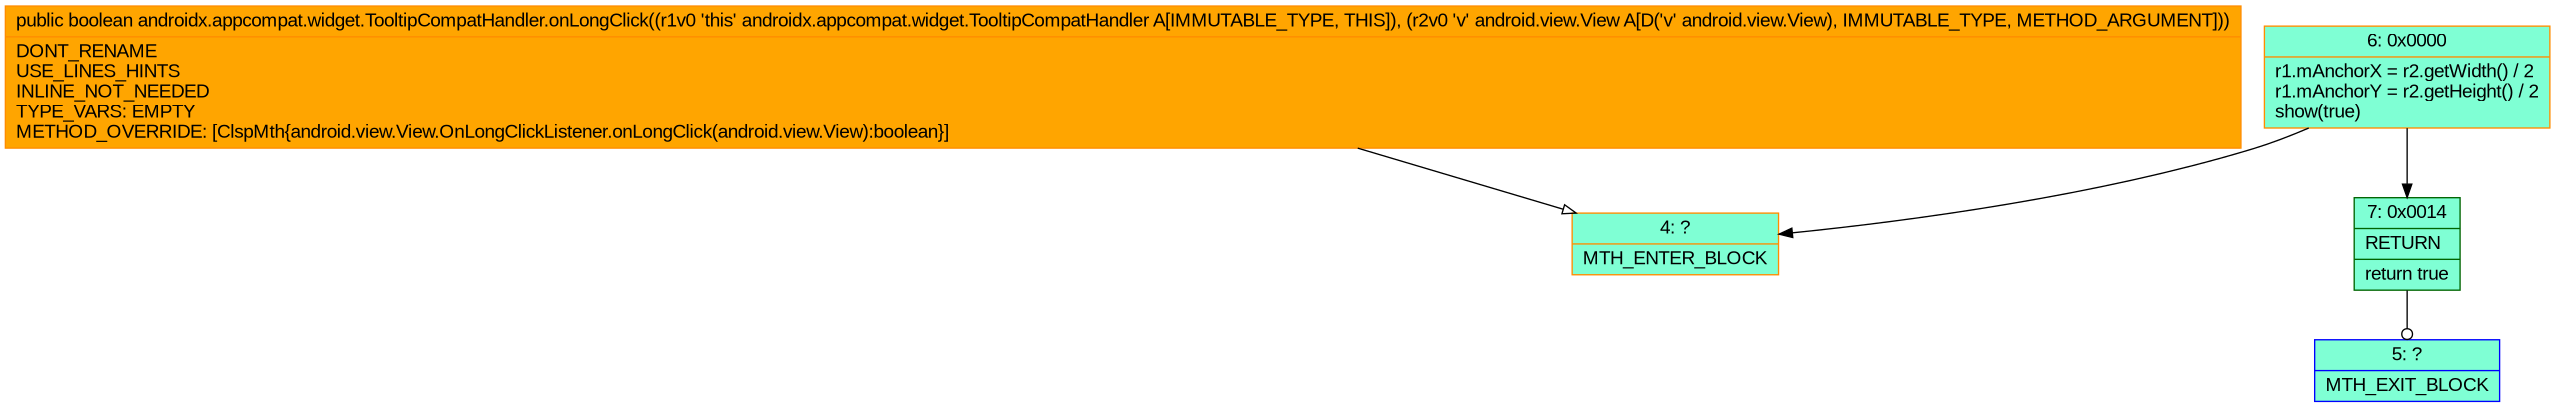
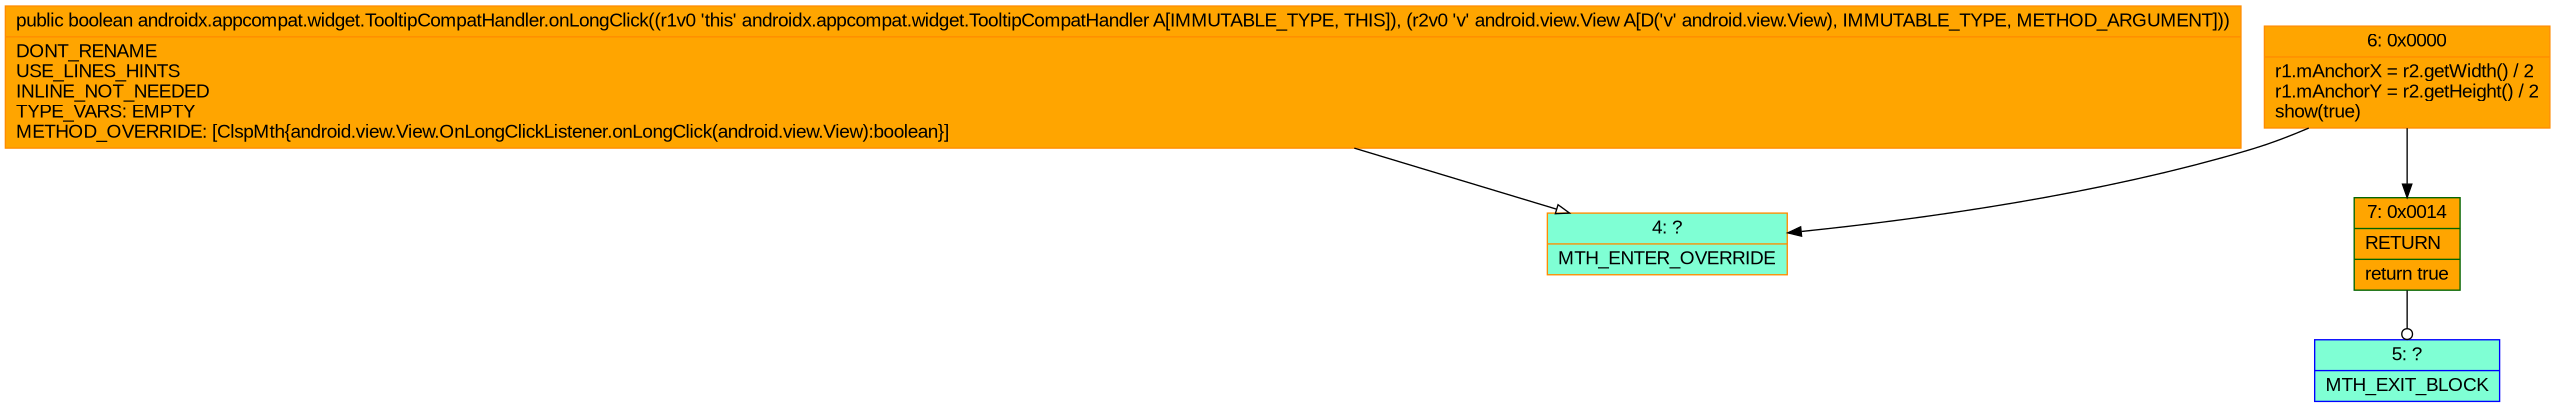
(2407, 77) -> (2407, 77)
(2407, 244) -> (2407, 244)
(1675, 259) -> (1667, 259)
